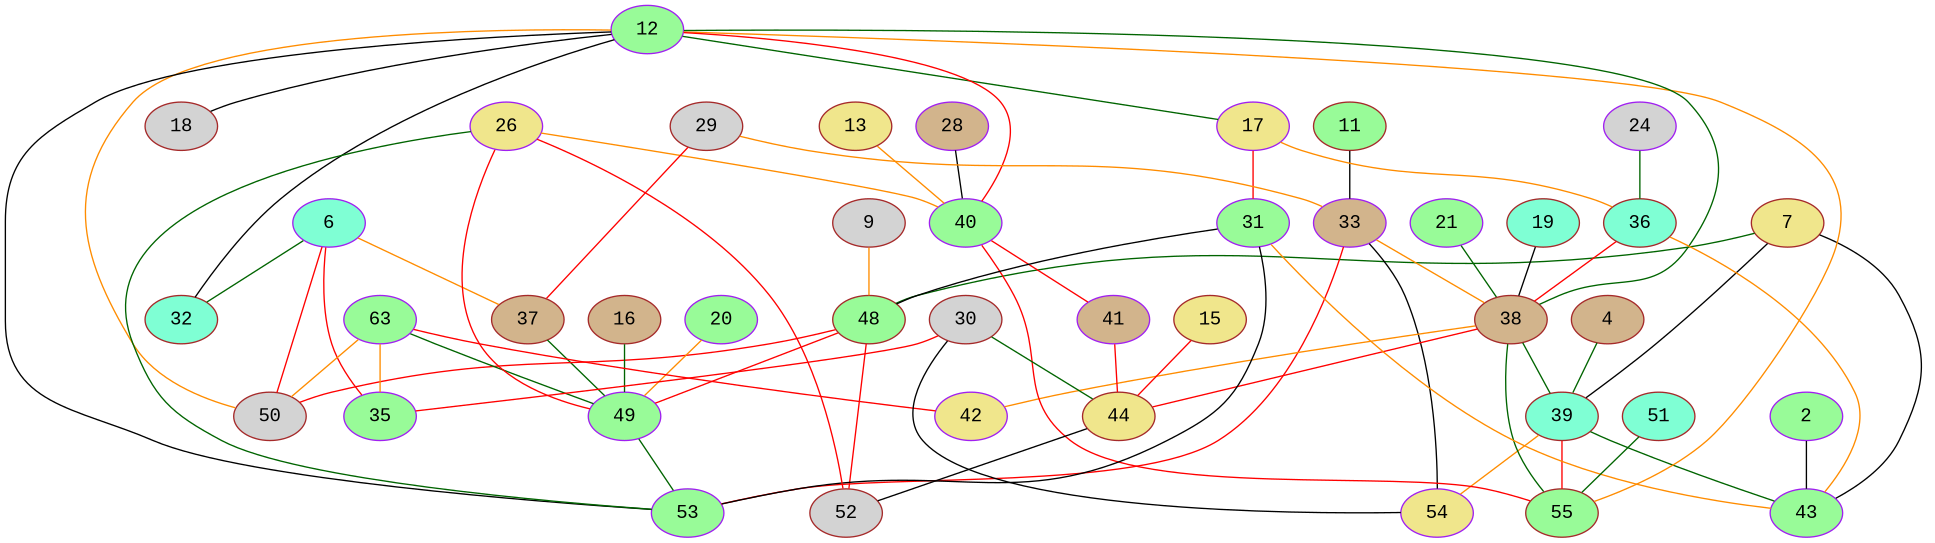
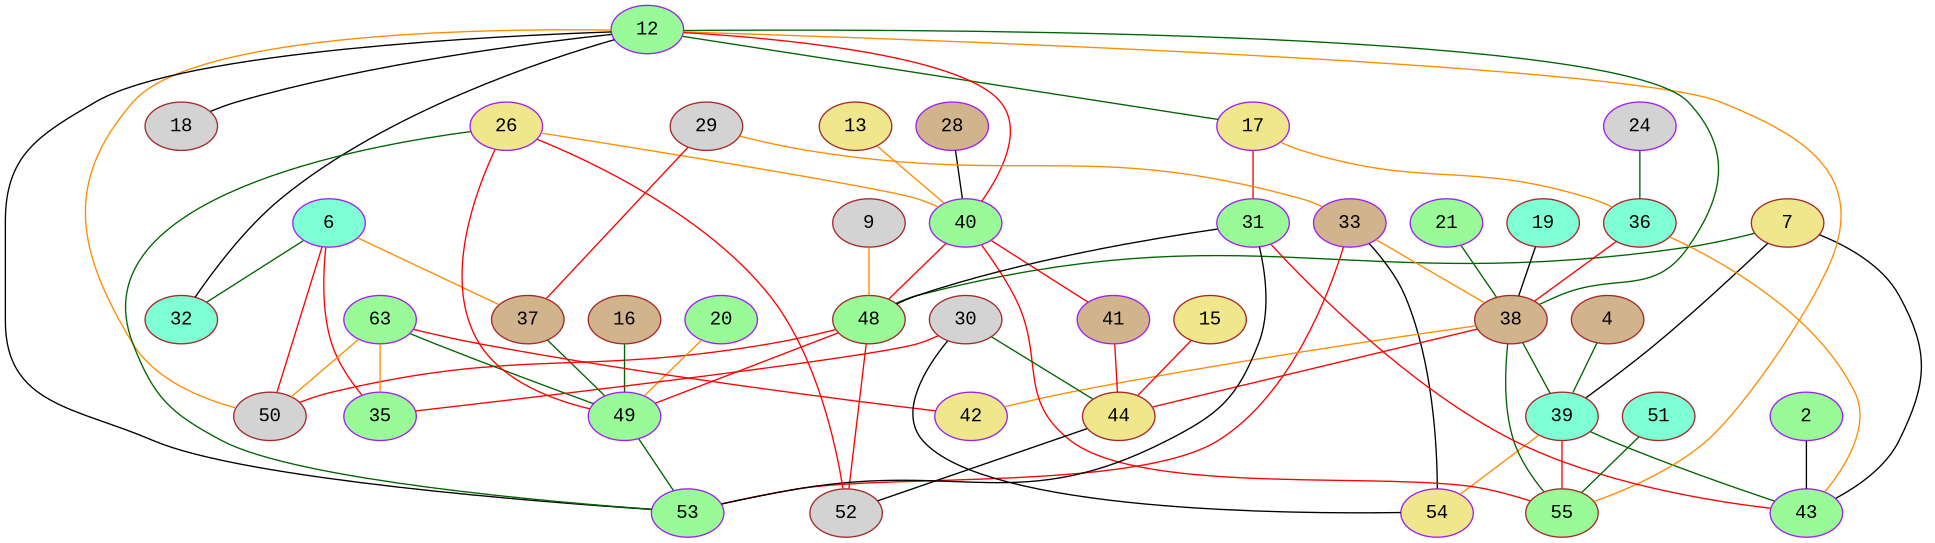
(1350, 126) -> none
none -> (917, 271)
(1494, 429) -> (1494, 429)
